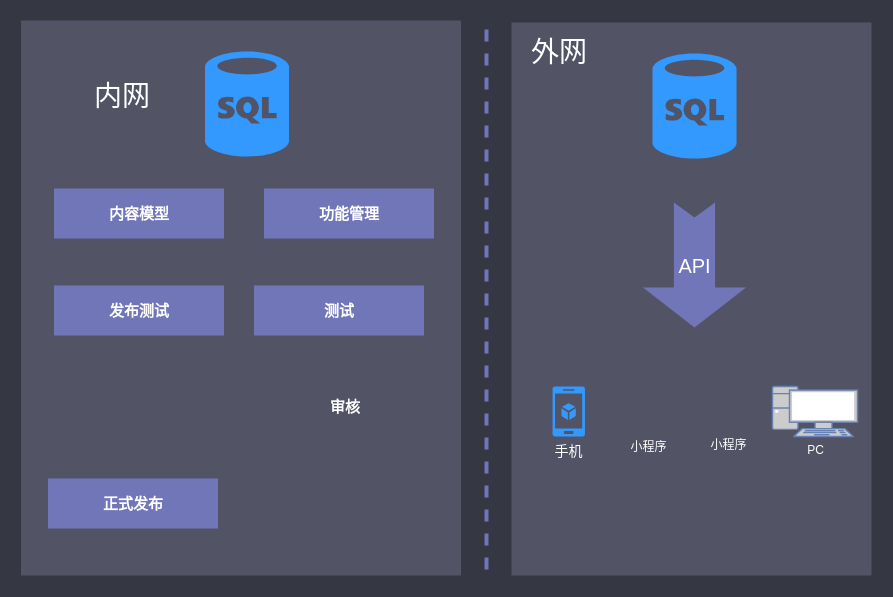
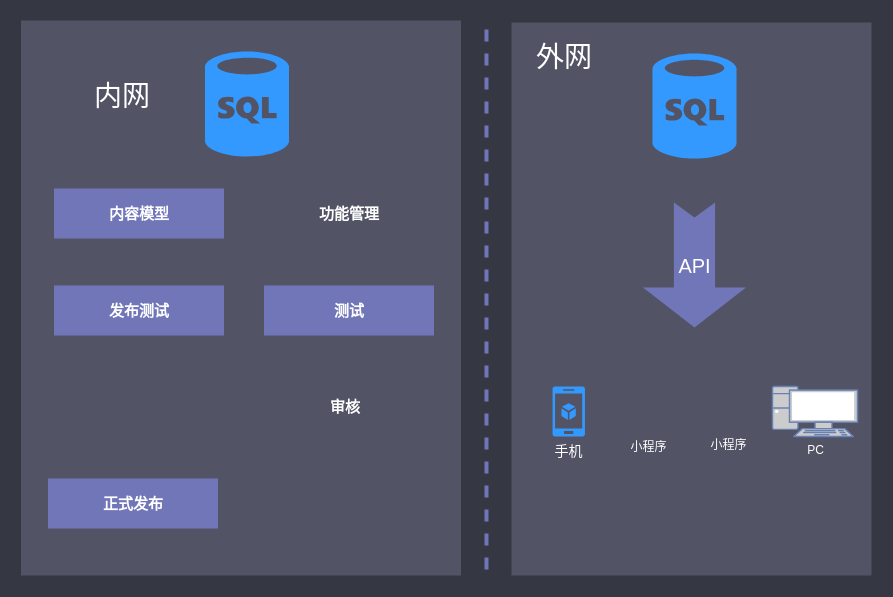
(560, 52) -> (565, 57)
(349, 214) -> (349, 214)
(339, 311) -> (349, 311)
